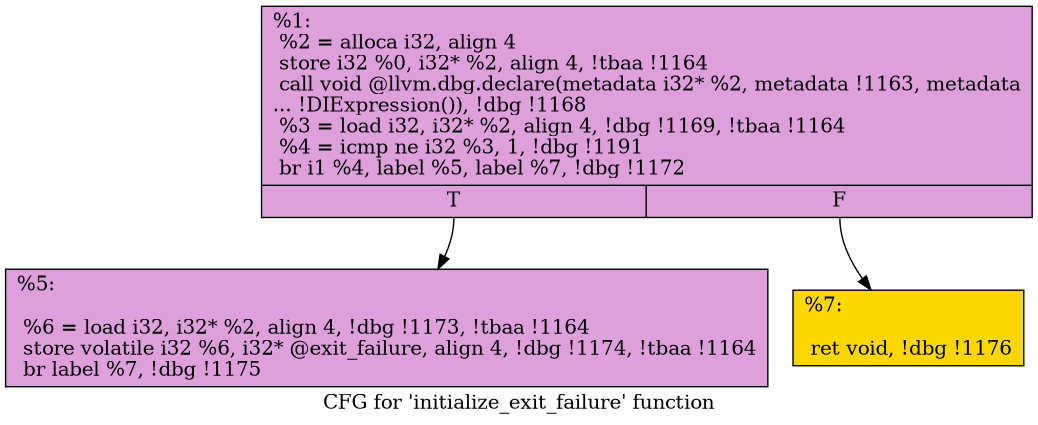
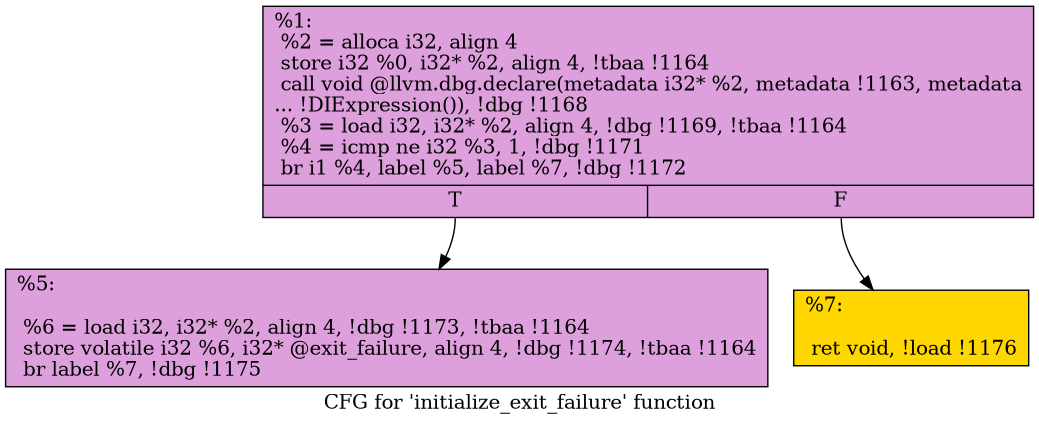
(458, 148) -> (459, 148)
(908, 349) -> (911, 349)
